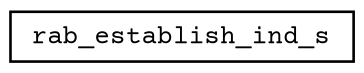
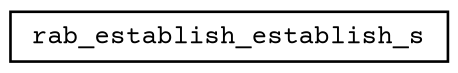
(182, 37) -> (229, 37)
